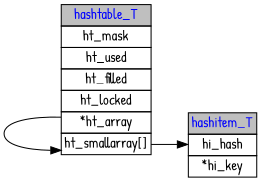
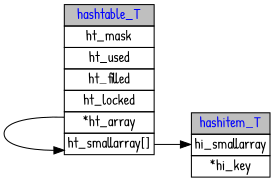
(223, 144) -> (231, 144)
